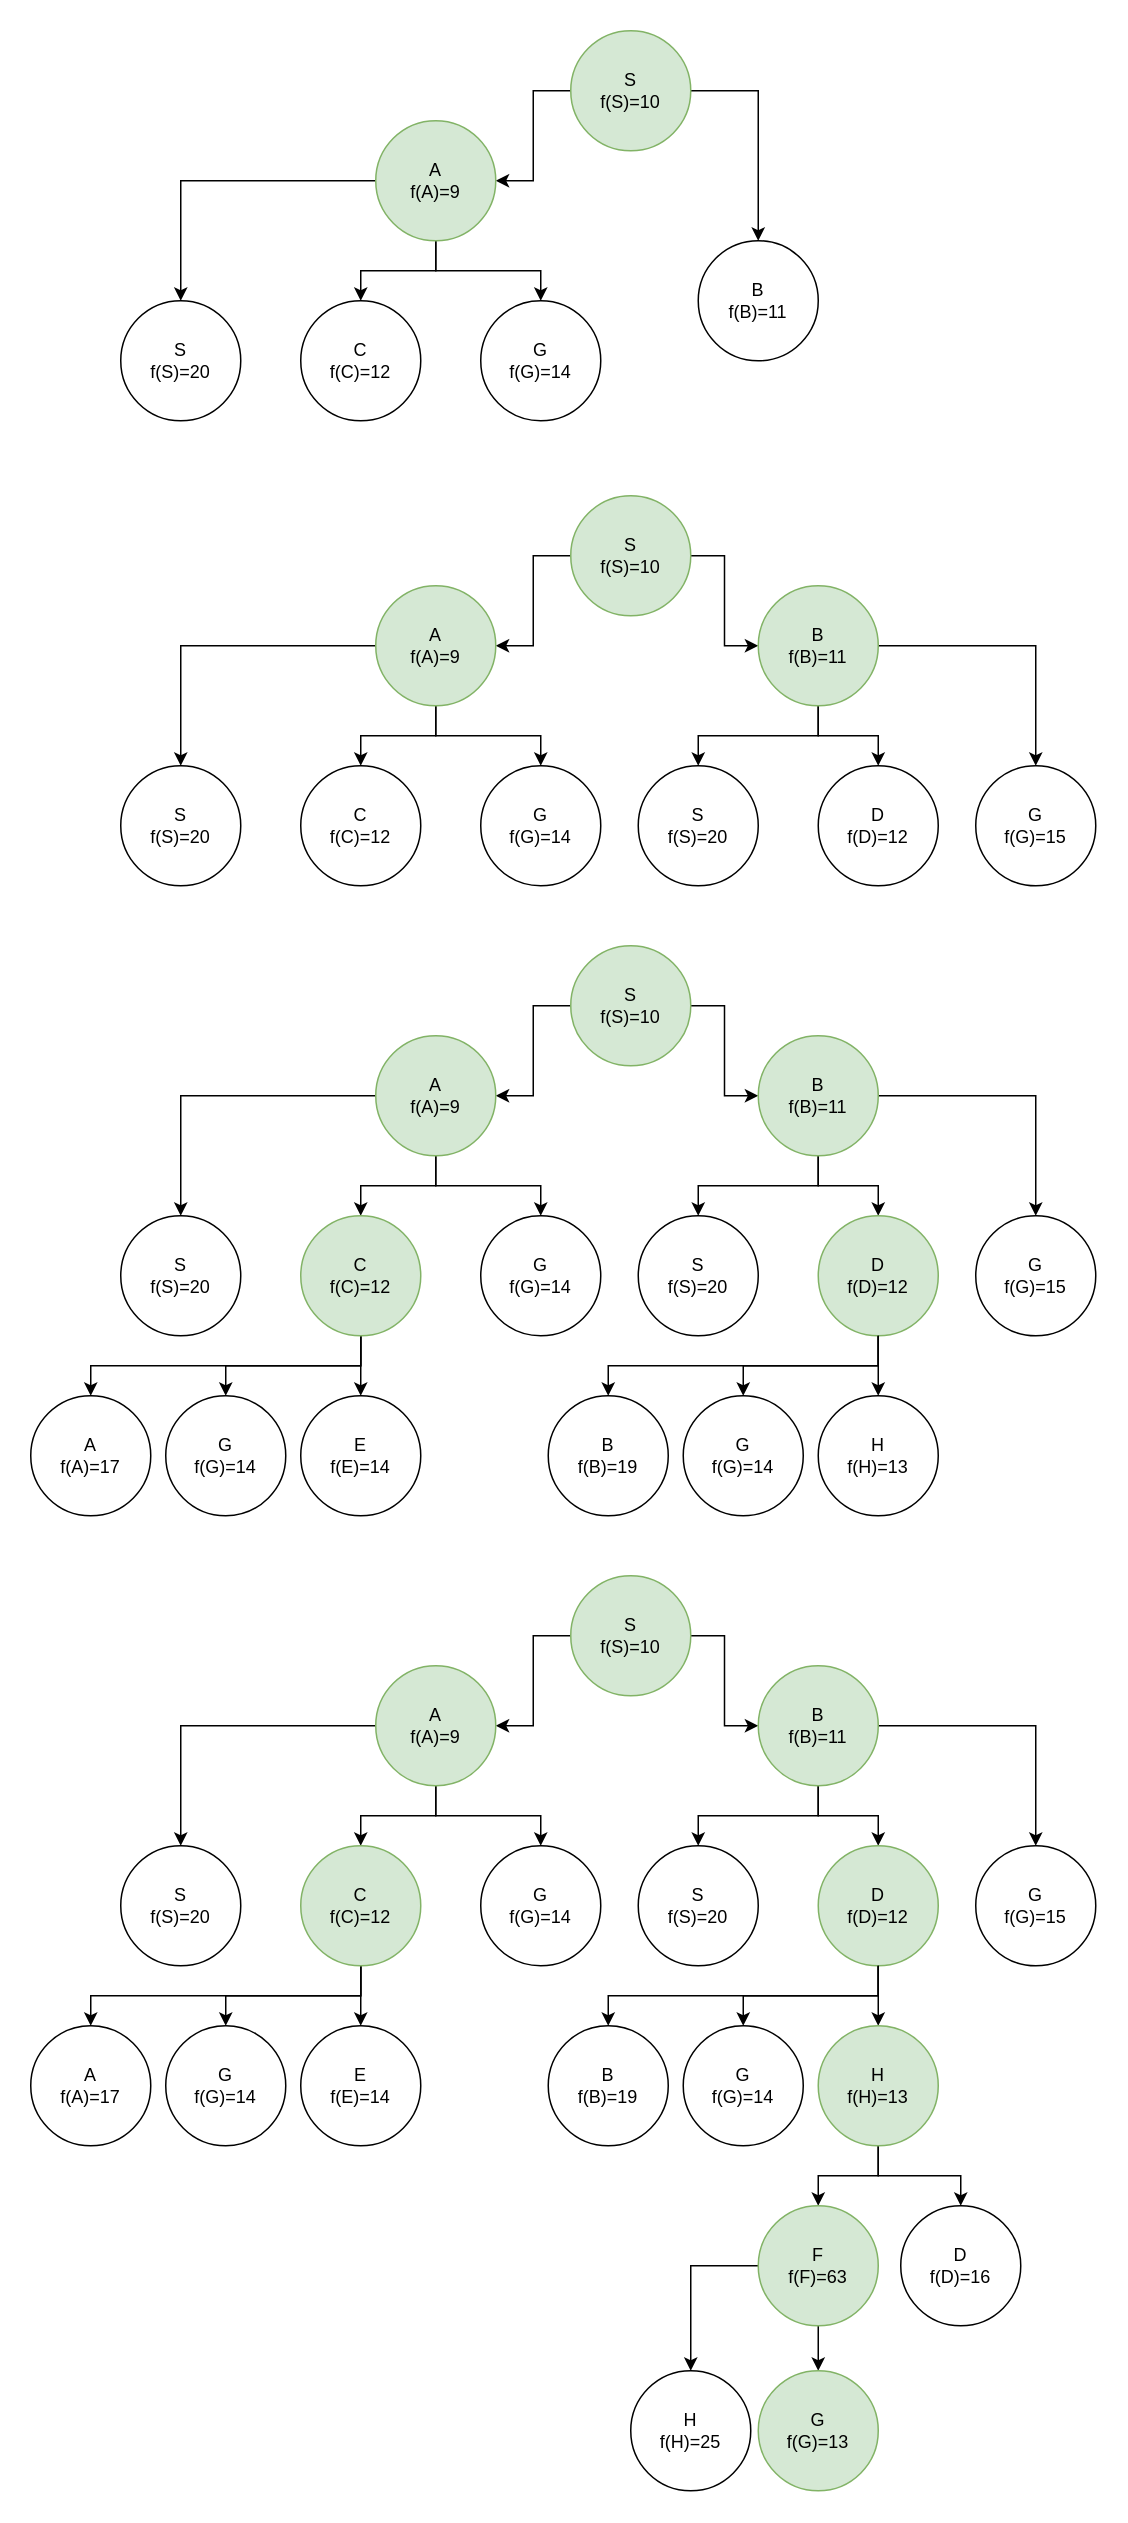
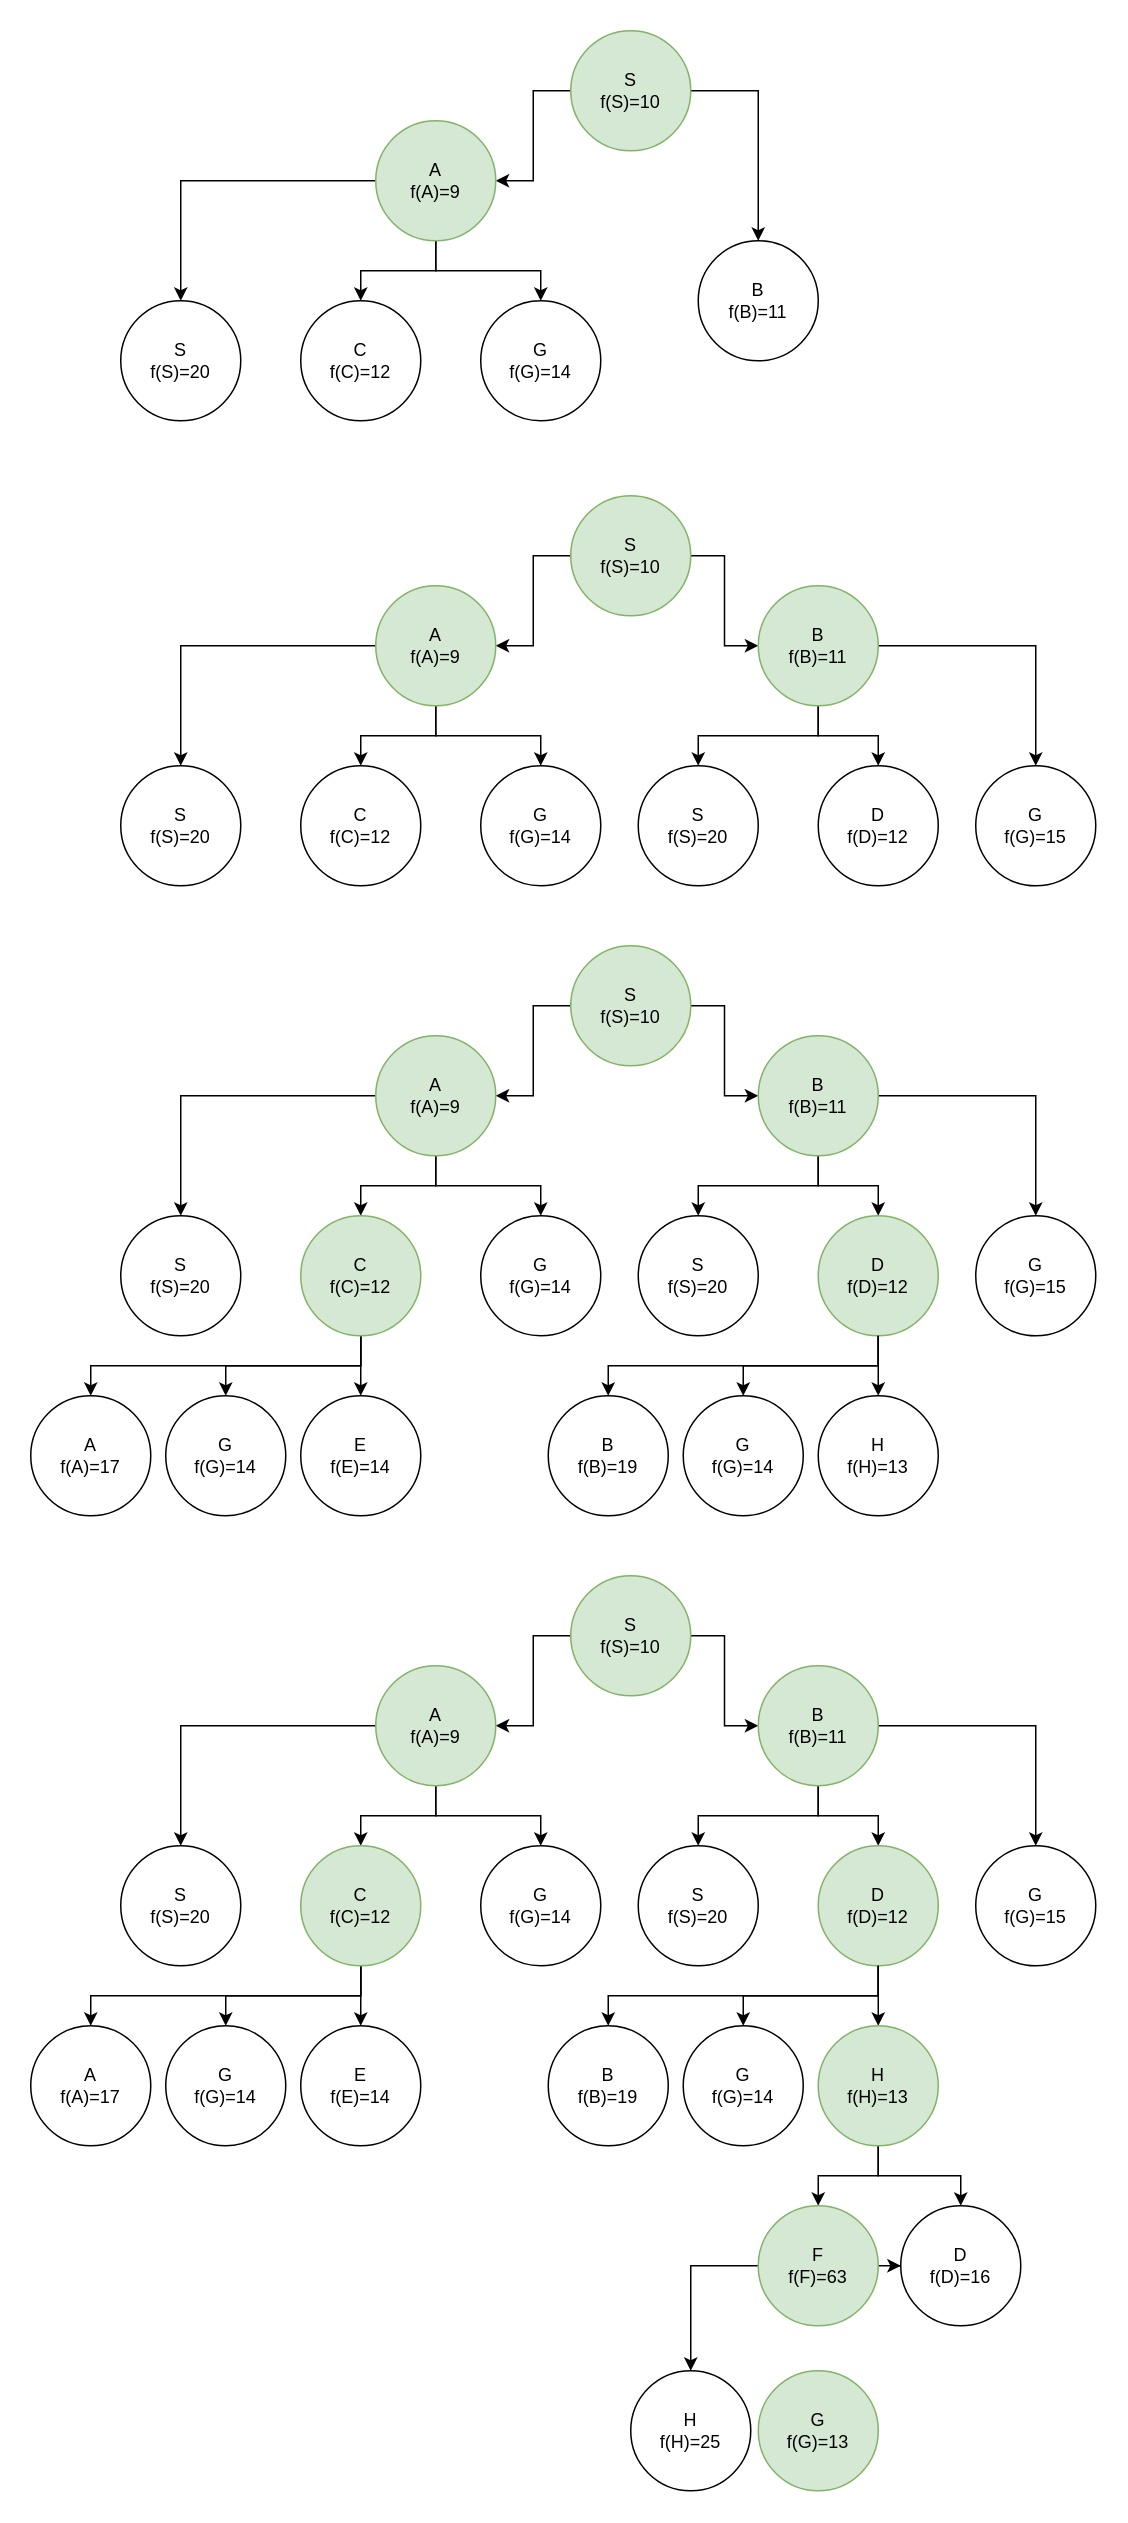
(818, 2354) -> (889, 2266)
